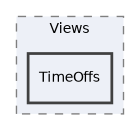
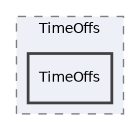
(70, 30) -> (70, 30)
